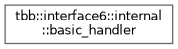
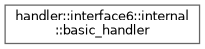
(89, 24) -> (102, 24)
